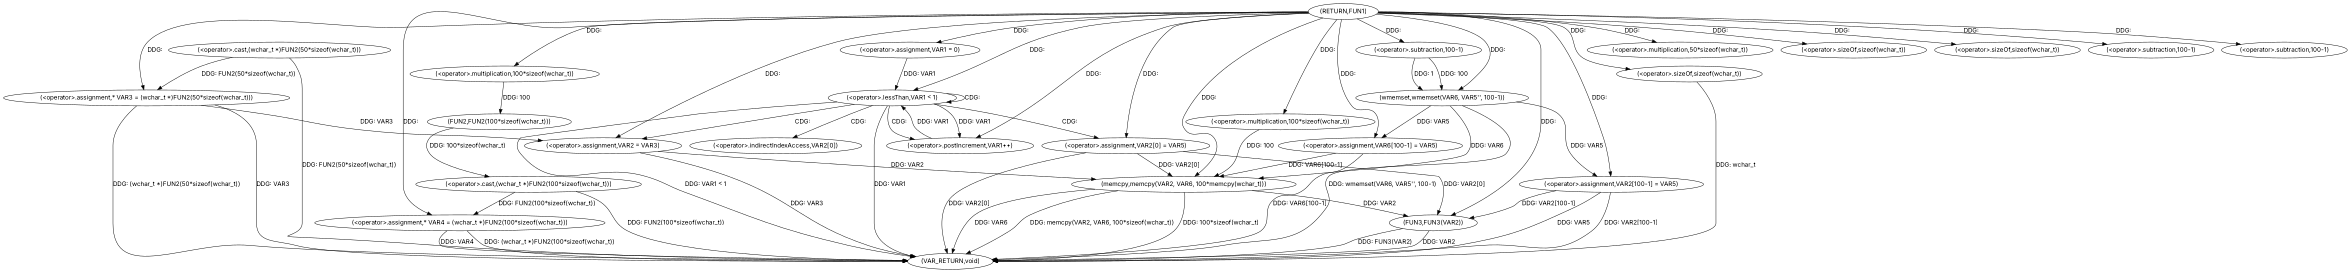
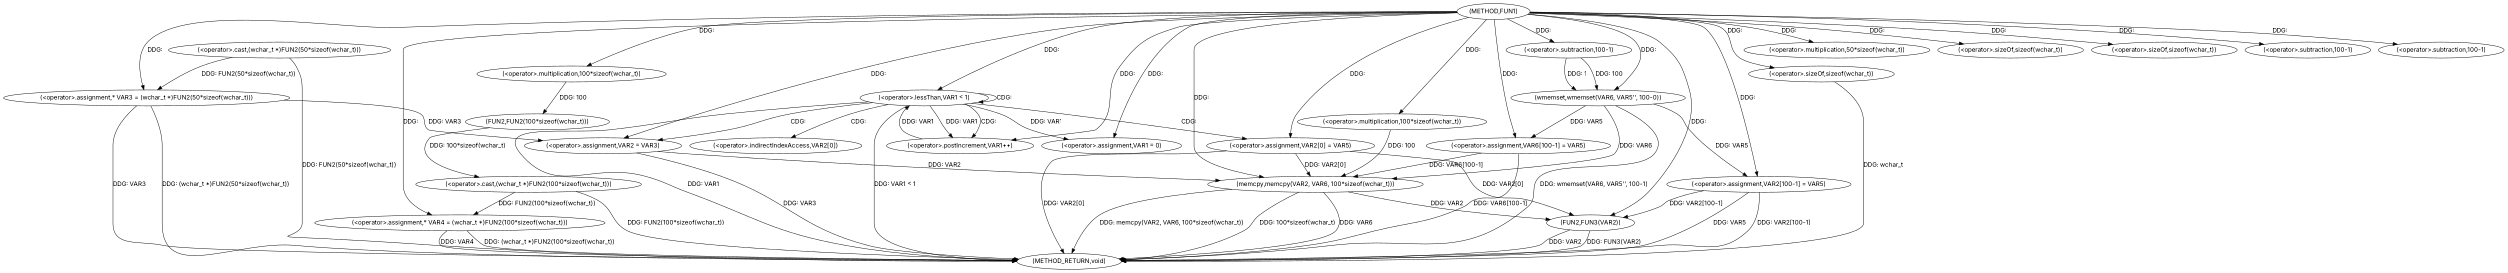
(1343, 12) -> (1494, 12)
(902, 72) -> (1014, 121)
(1442, 98) -> (1598, 98)
(1184, 184) -> (1315, 184)
(1433, 223) -> (1591, 223)
(950, 261) -> (1069, 261)
